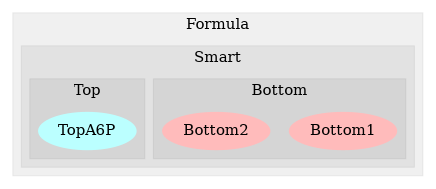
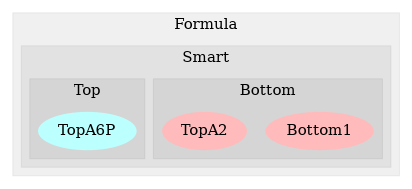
(216, 131) -> (205, 131)
